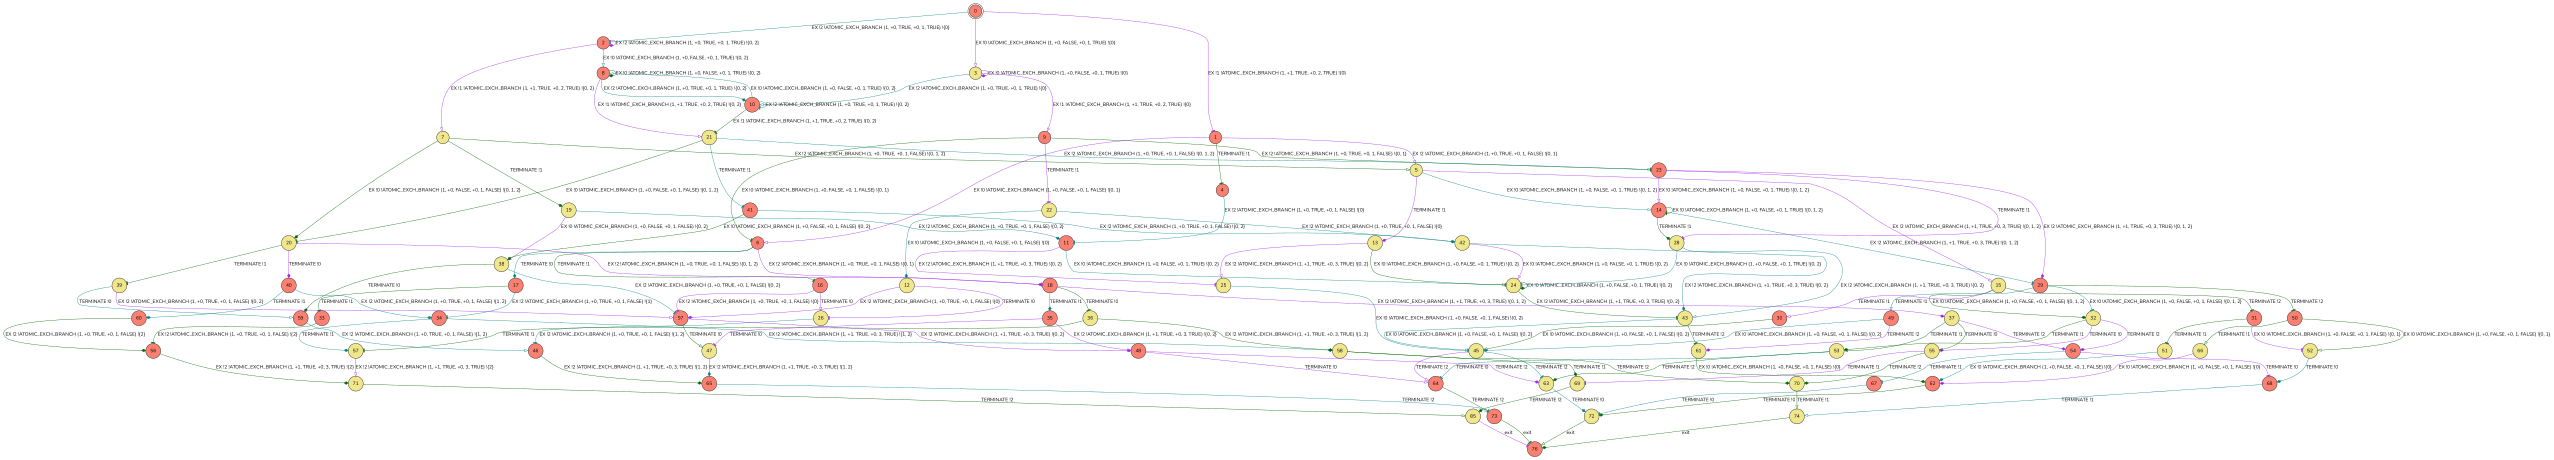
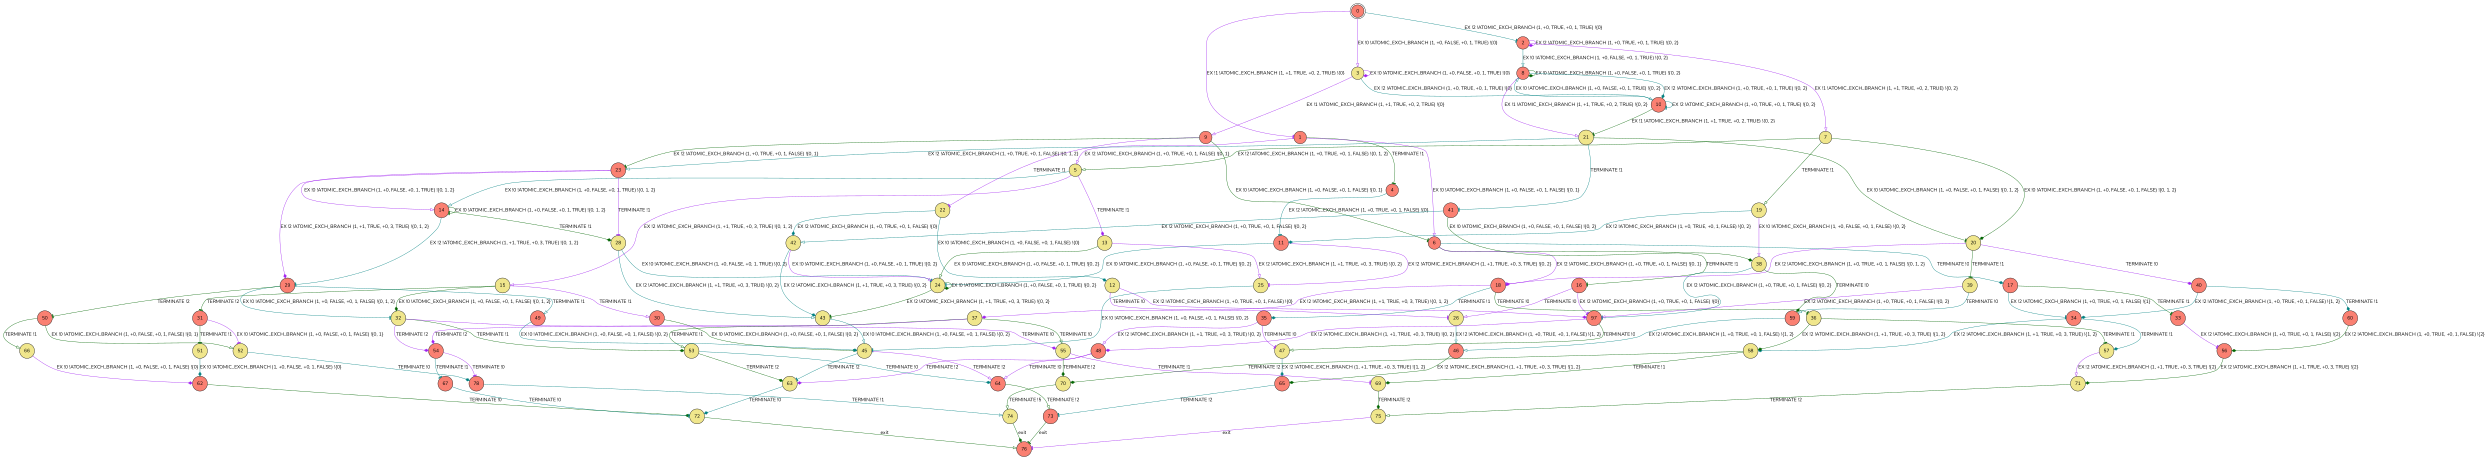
(503, 173) -> (1794, 172)
(707, 325) -> (1456, 333)
(232, 327) -> (2199, 336)
(1699, 351) -> none
(1633, 359) -> (843, 363)
(2270, 384) -> (476, 384)
(1813, 400) -> (1025, 400)
(1473, 416) -> (1378, 416)
